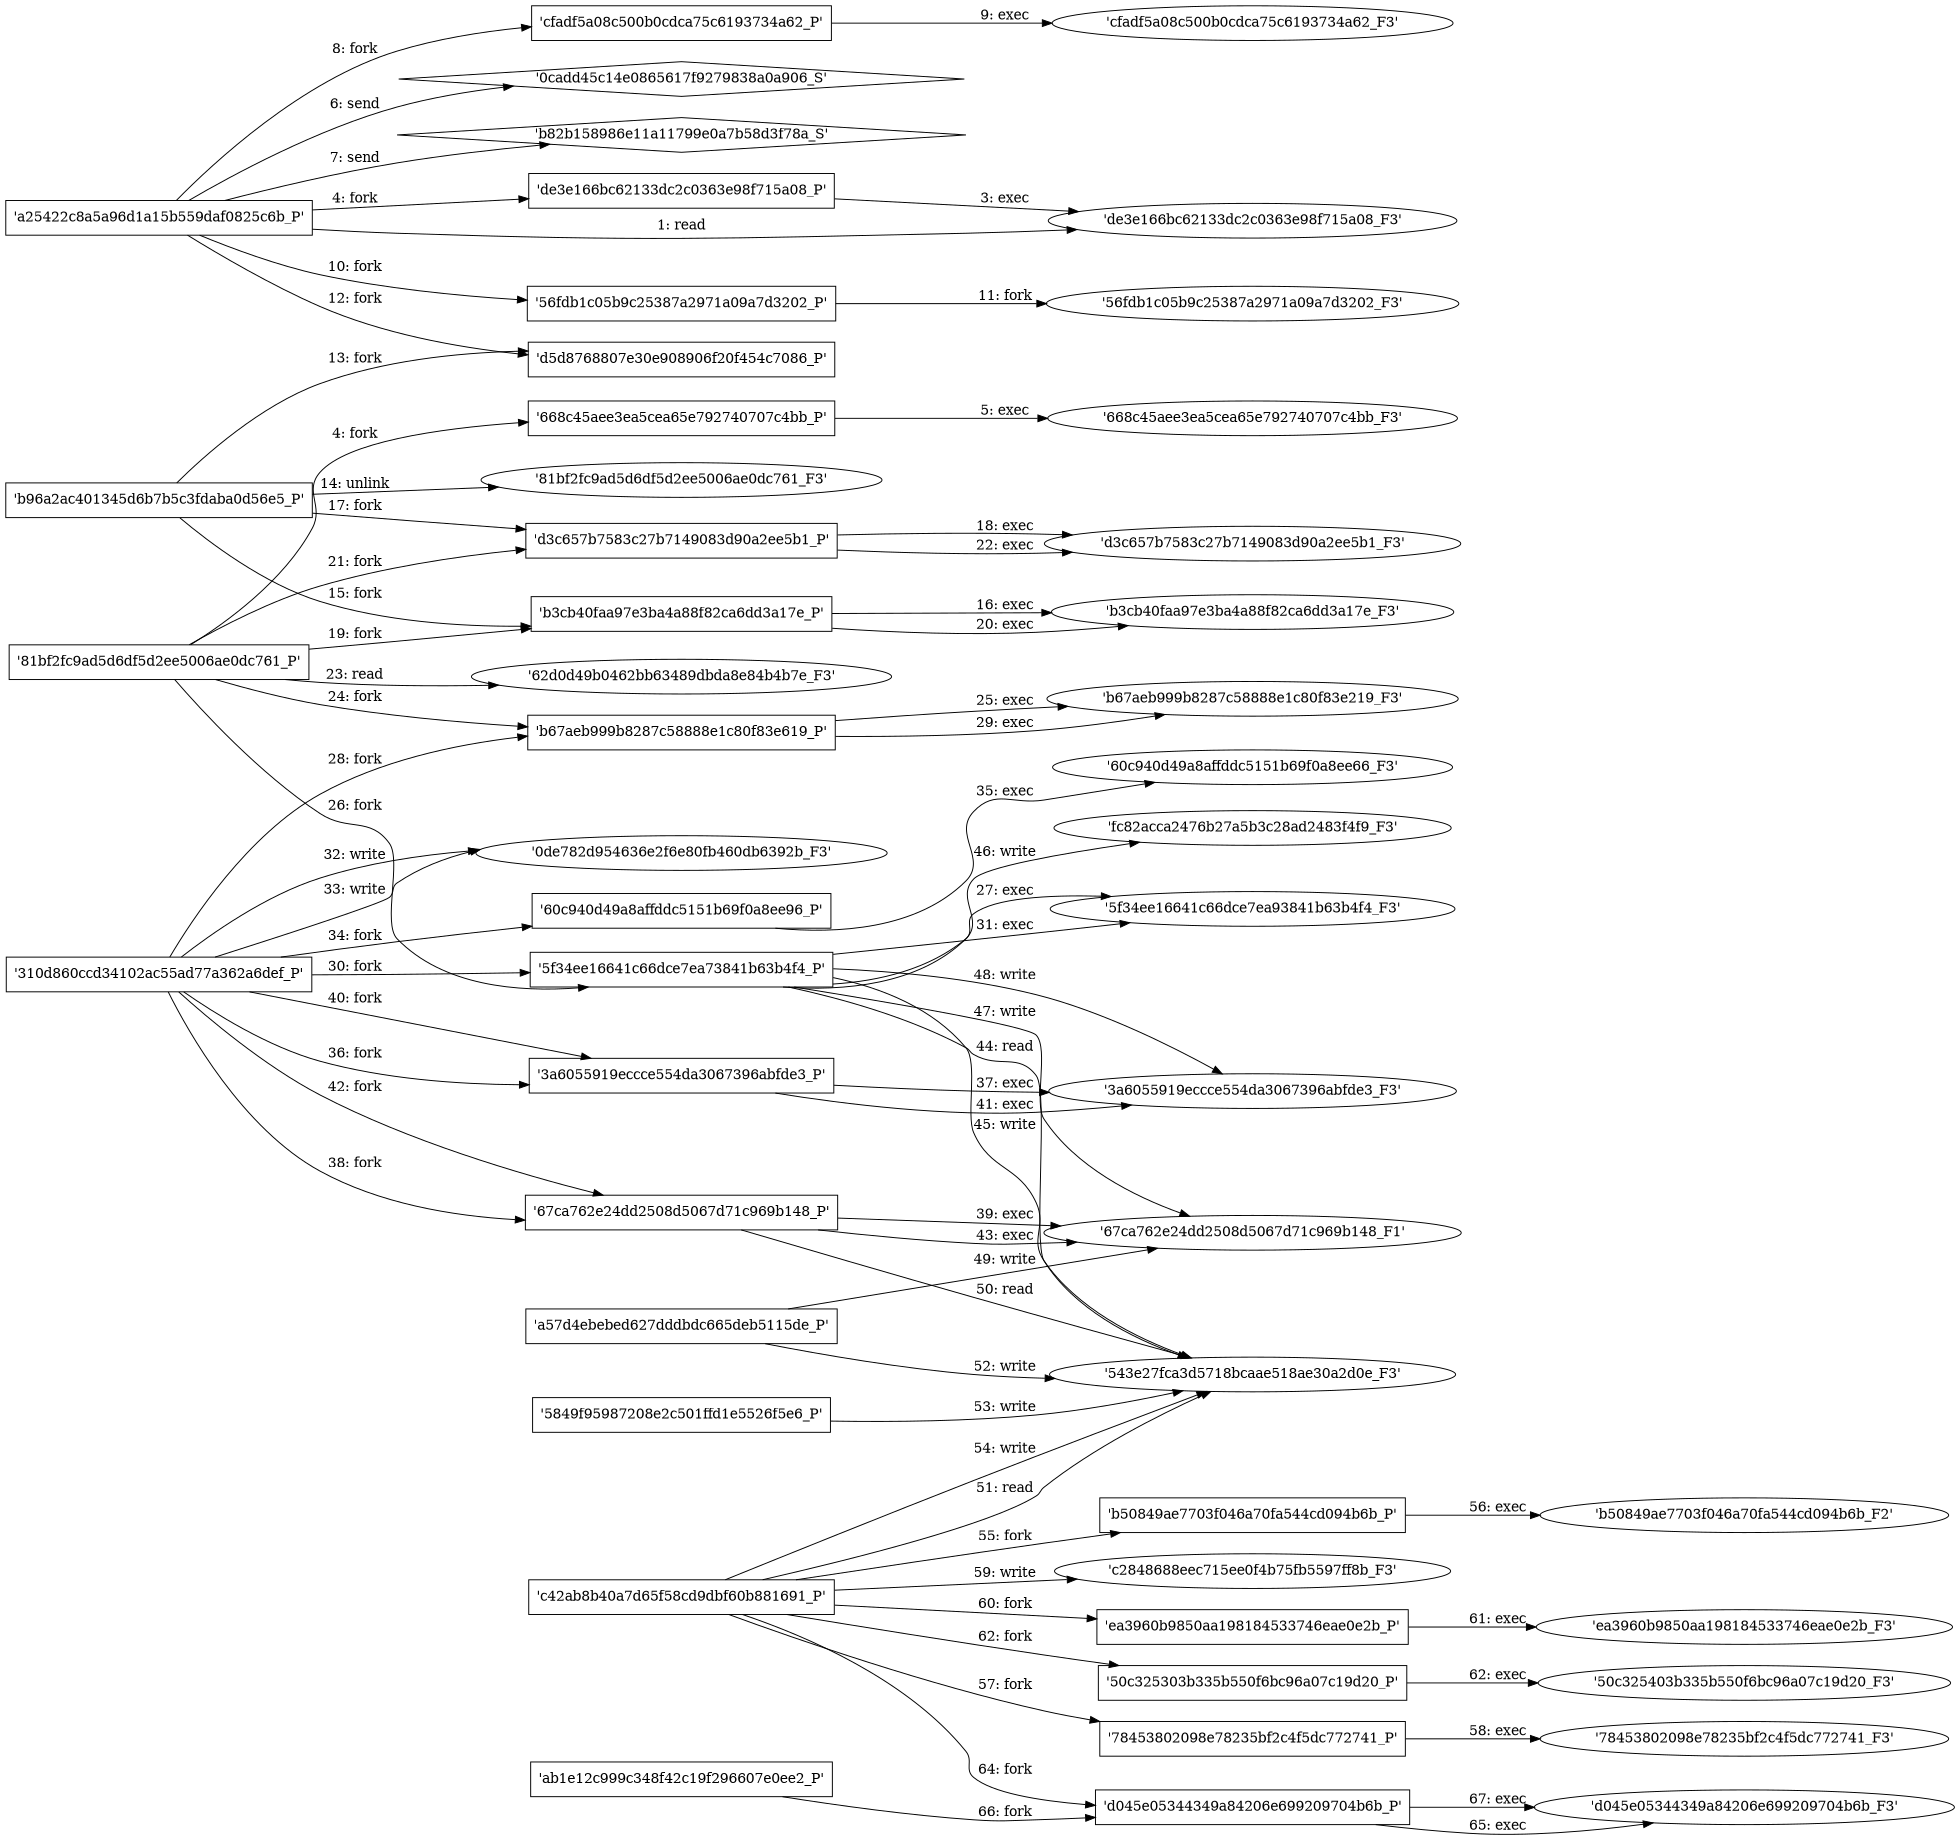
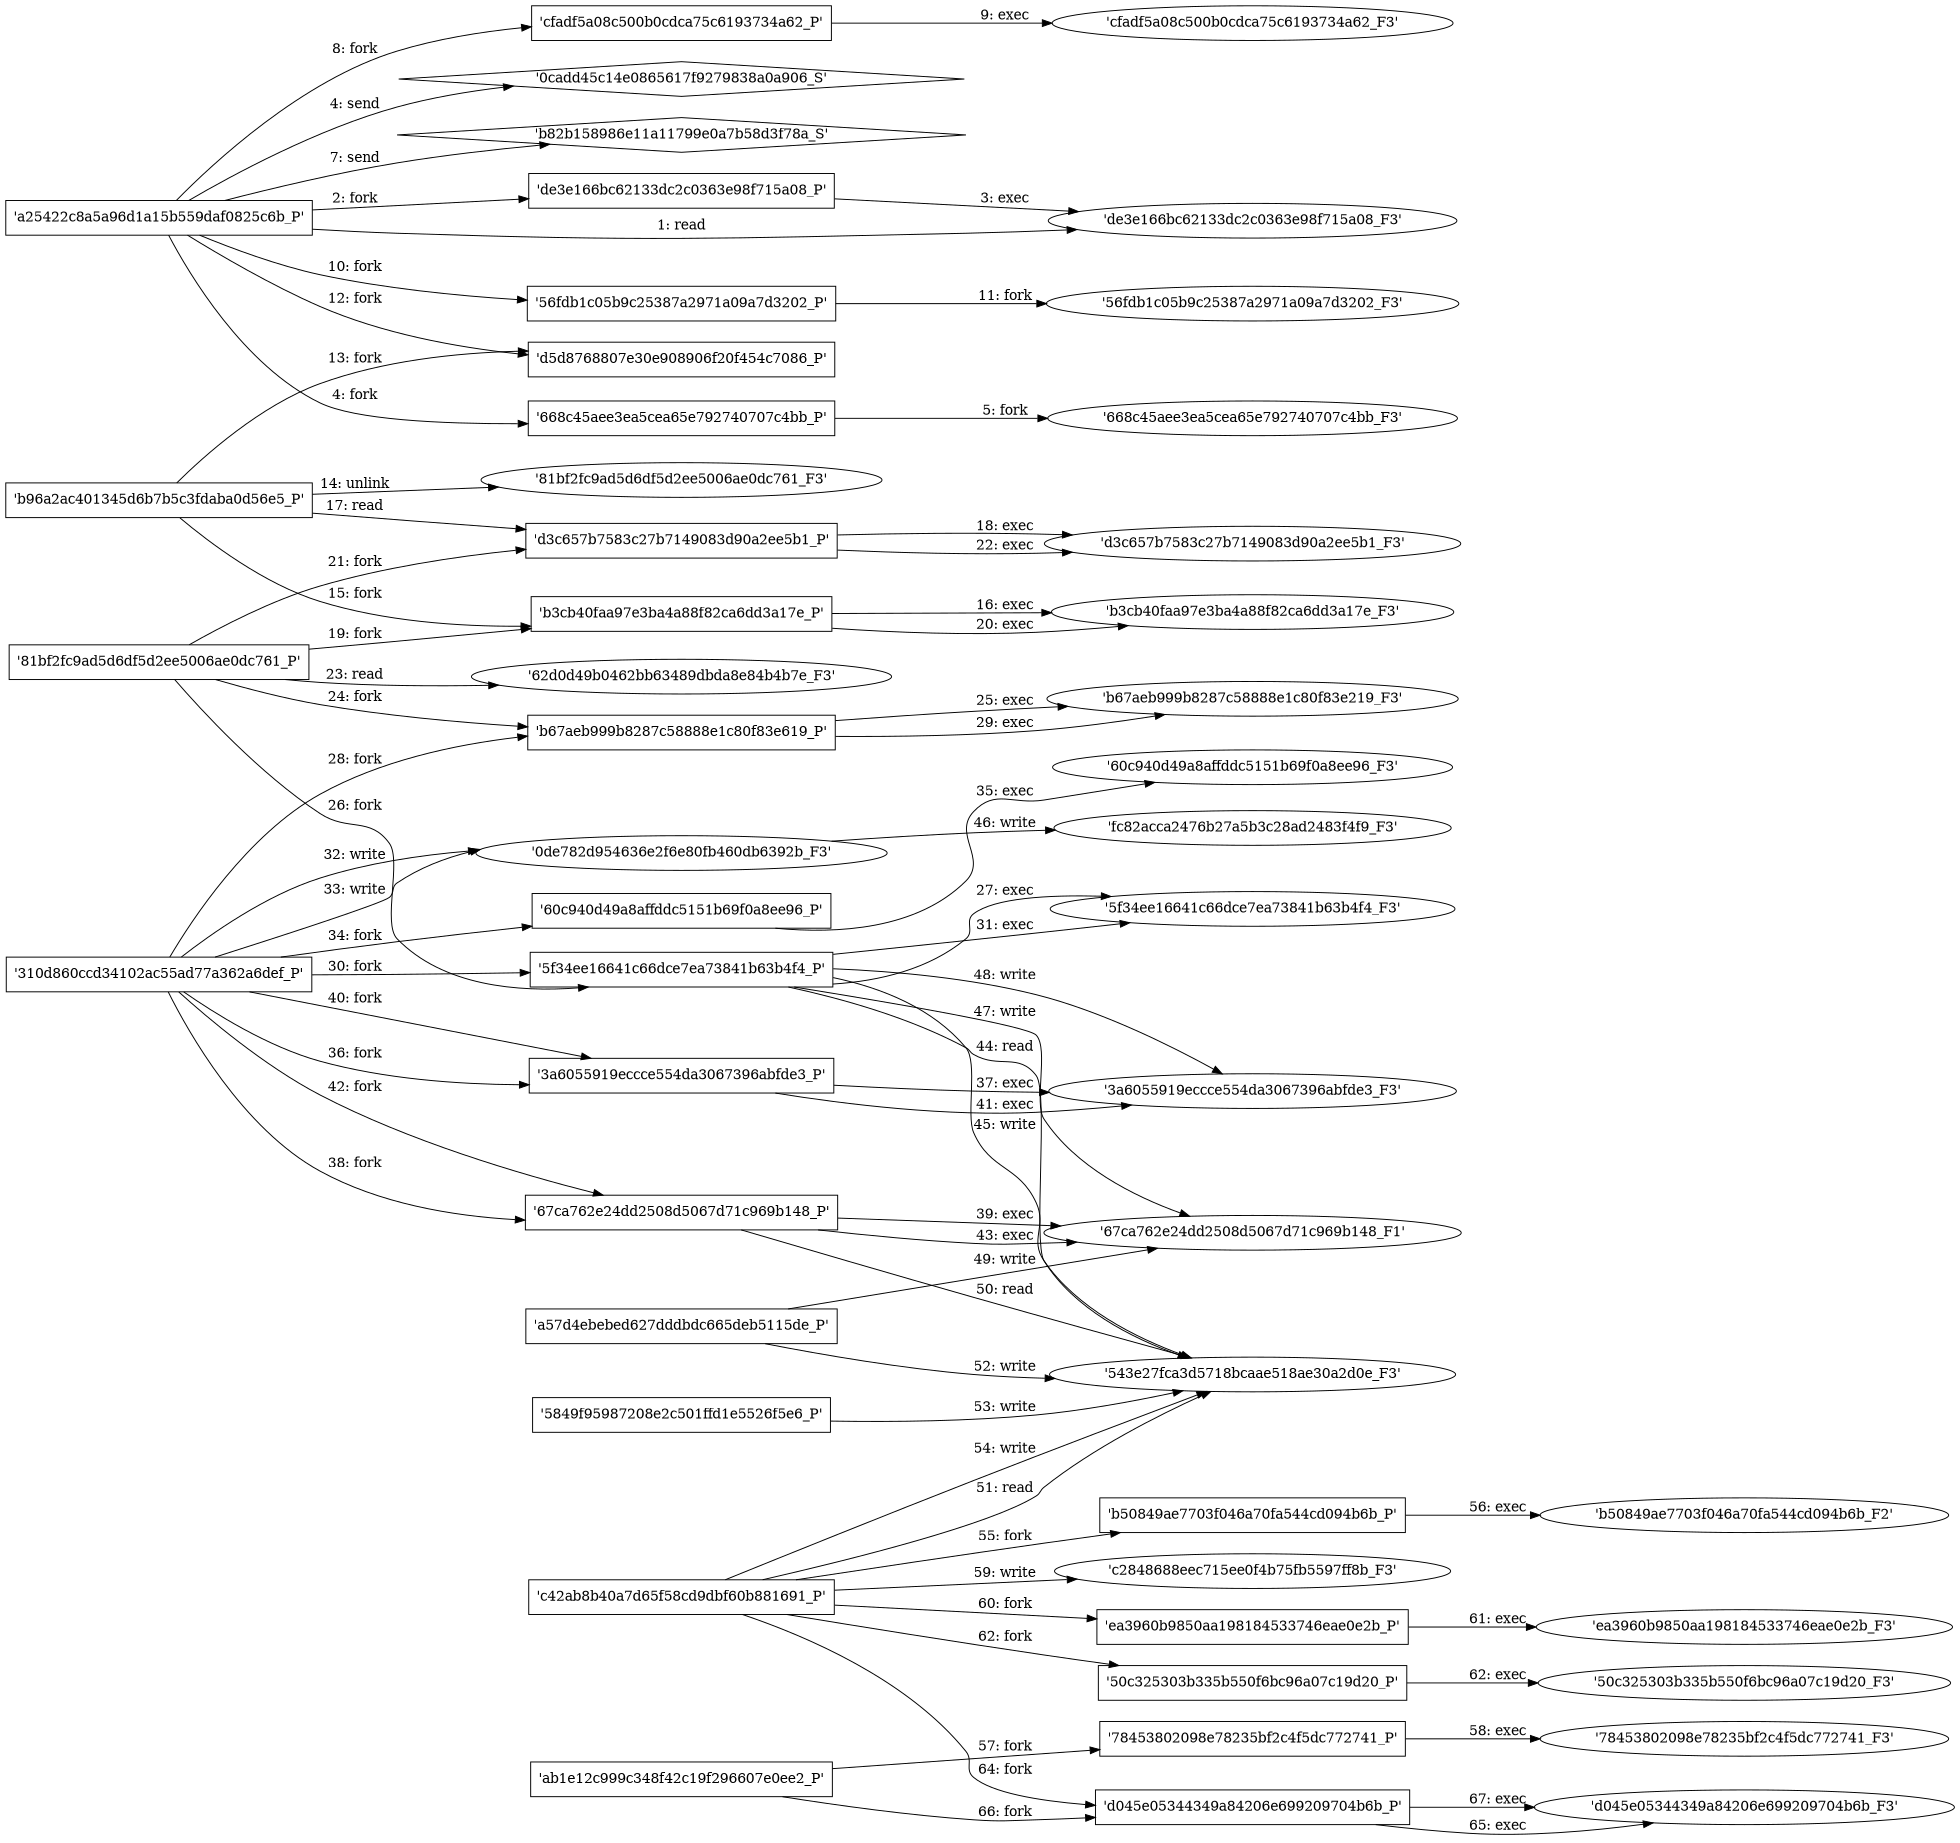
(355, 105) -> (355, 105)
(355, 199) -> (355, 199)
(1005, 411) -> (1005, 411)
(315, 481) -> (307, 395)
(355, 507) -> (355, 507)
(1253, 767) -> (1253, 767)
(969, 905) -> (939, 834)
(1253, 909) -> (1253, 909)
(907, 1674) -> (961, 1759)
(1744, 1683) -> (1744, 1683)
